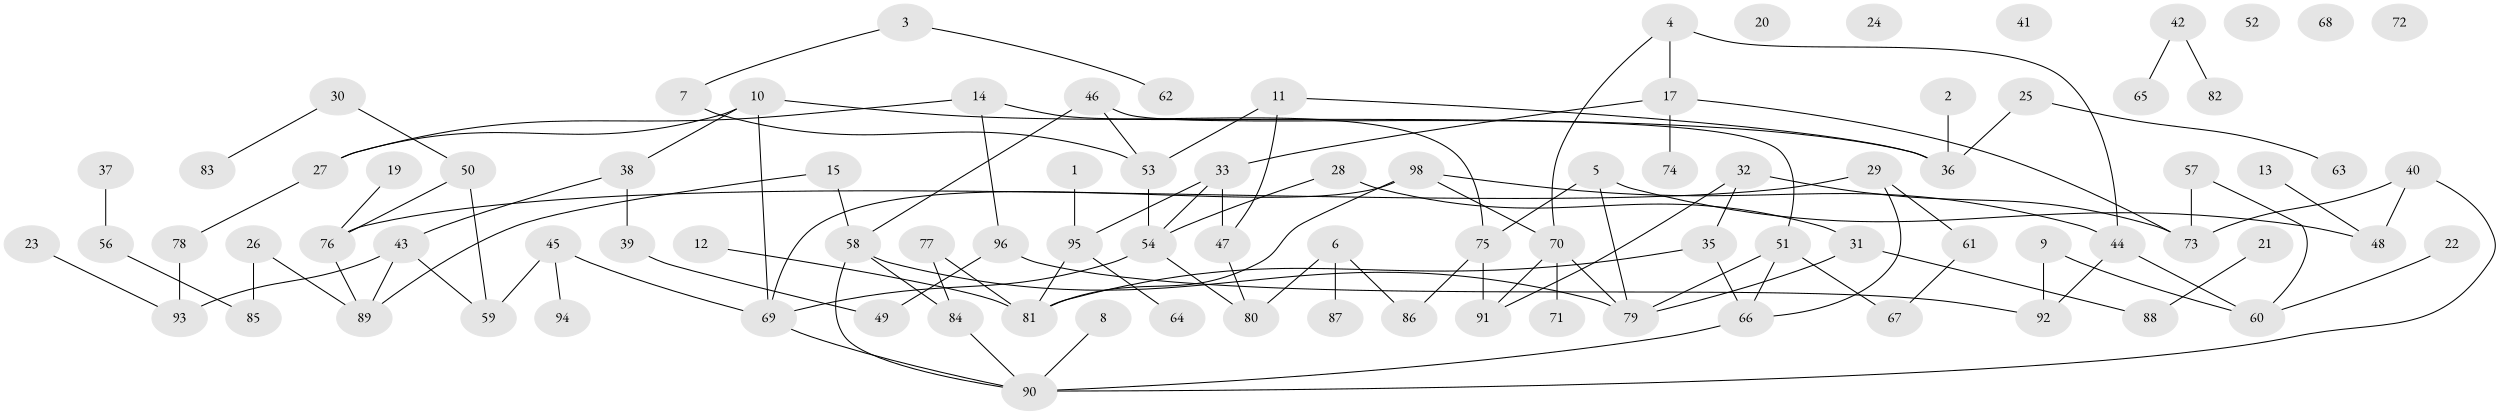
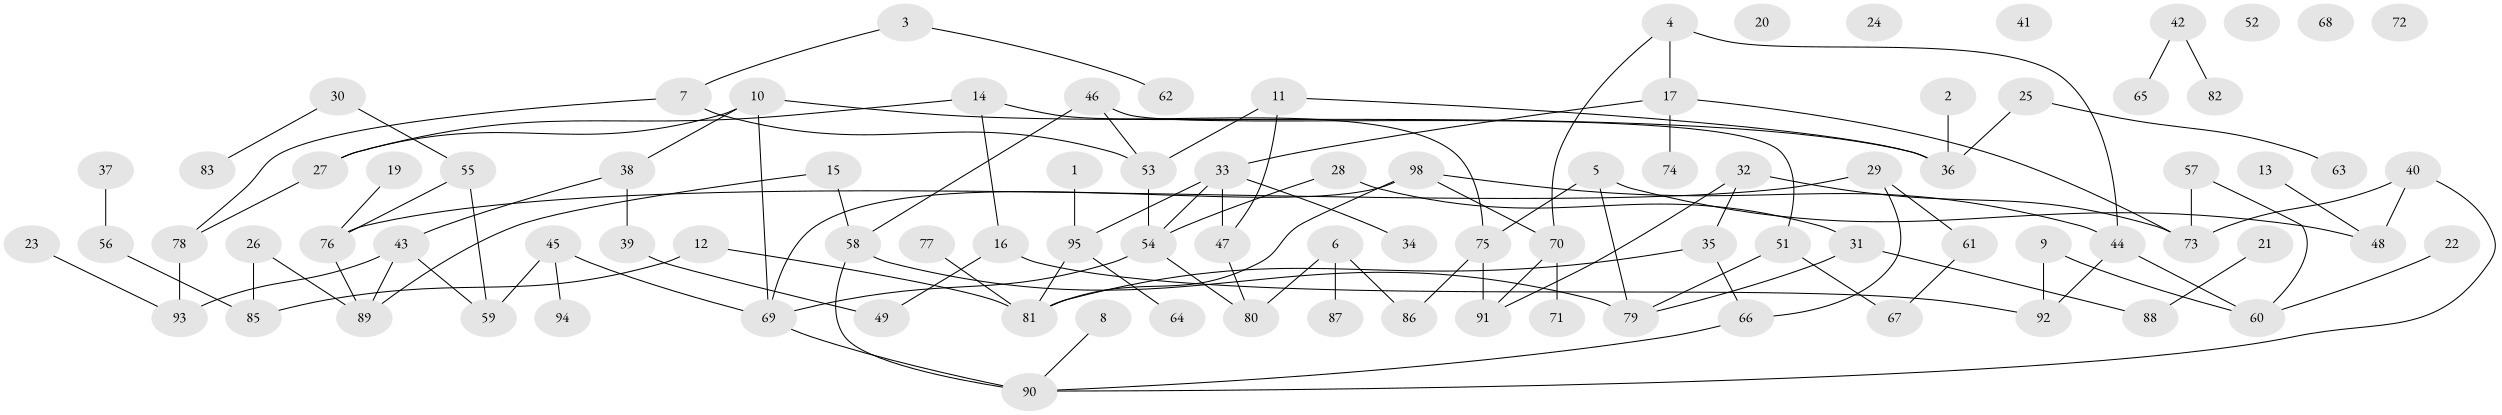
none -> (410, 122)
(468, 170) -> (468, 170)
(1001, 244) -> (1001, 244)
none -> (1409, 244)
(1768, 274) -> none
(1594, 281) -> none
none -> (470, 287)
(956, 318) -> none
